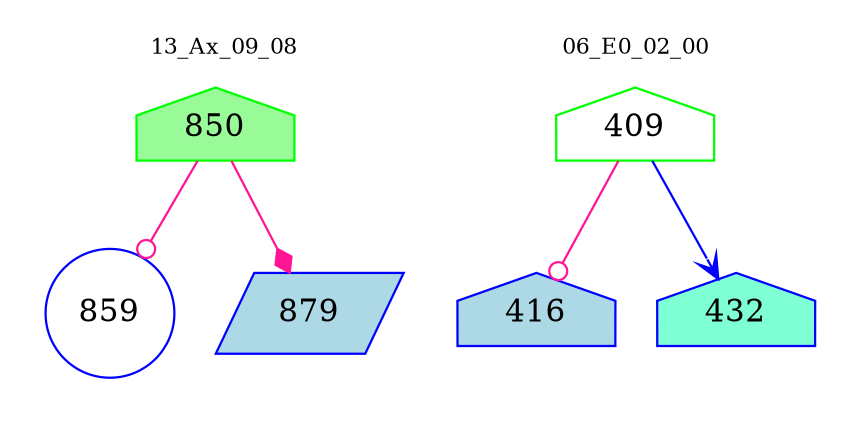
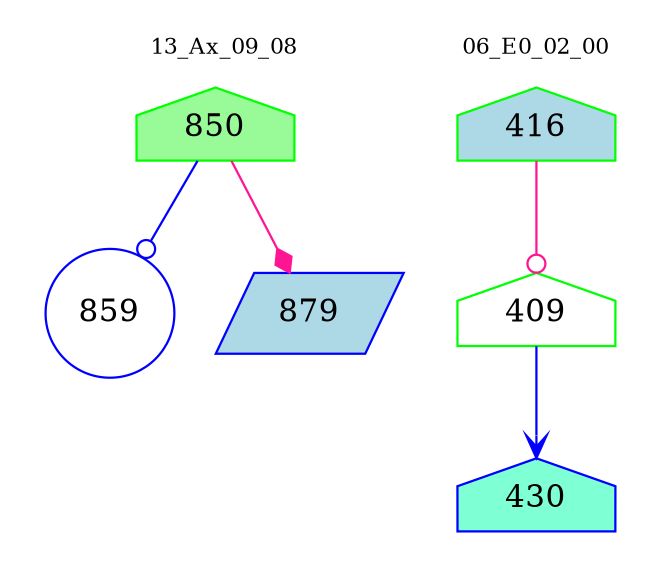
(174, 201) -> (174, 201)
(591, 212) -> (536, 208)
(536, 313) -> (536, 128)
(736, 313) -> (536, 499)
